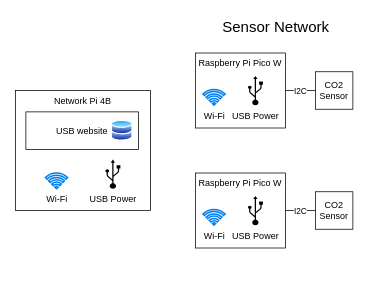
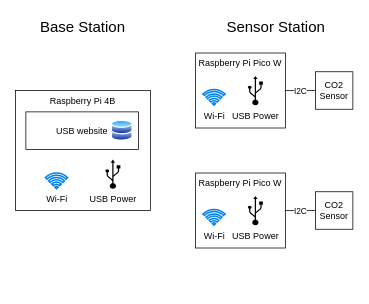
none -> (83, 27)
(276, 27) -> (276, 27)
(83, 101) -> (83, 101)
